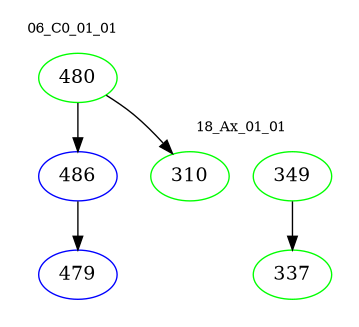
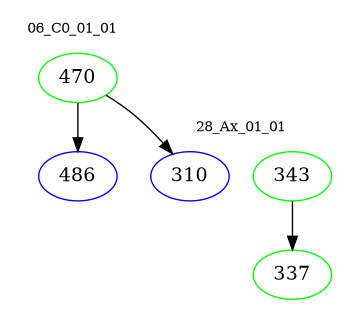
(78, 78) -> (78, 78)
(241, 128) -> (241, 128)
(190, 176) -> (190, 176)
(292, 176) -> (292, 176)
(78, 275) -> none
